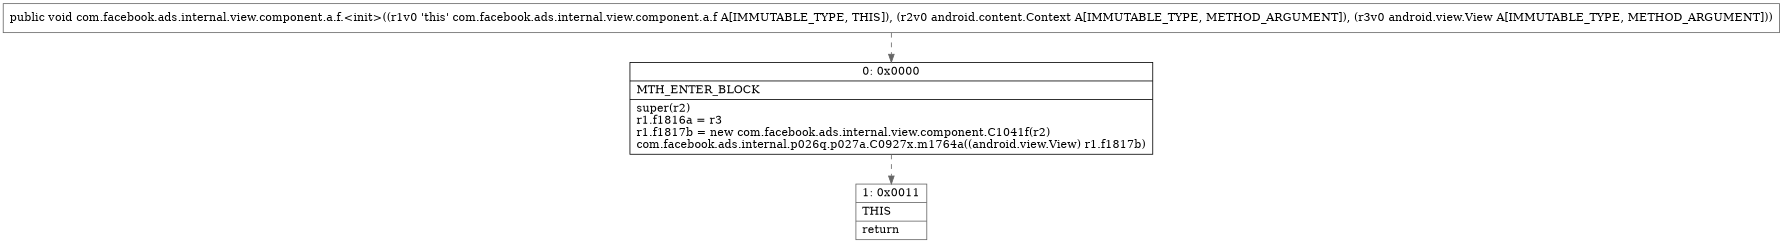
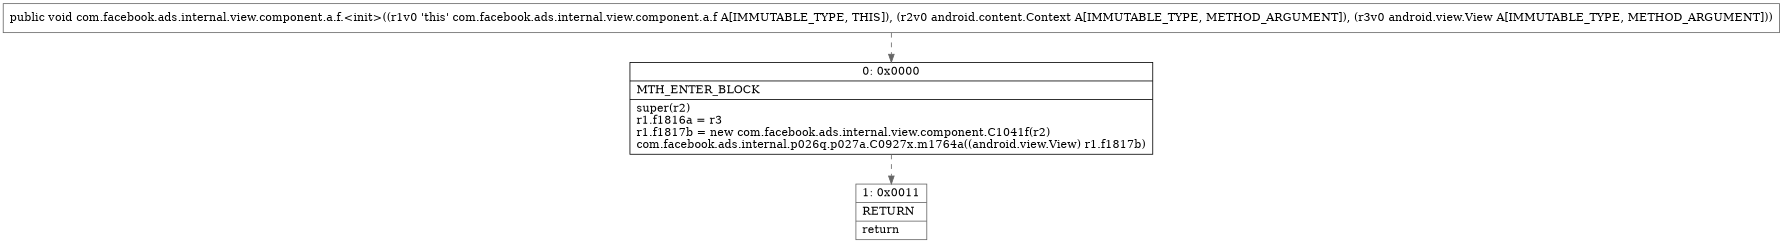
(877, 211) -> (889, 211)
